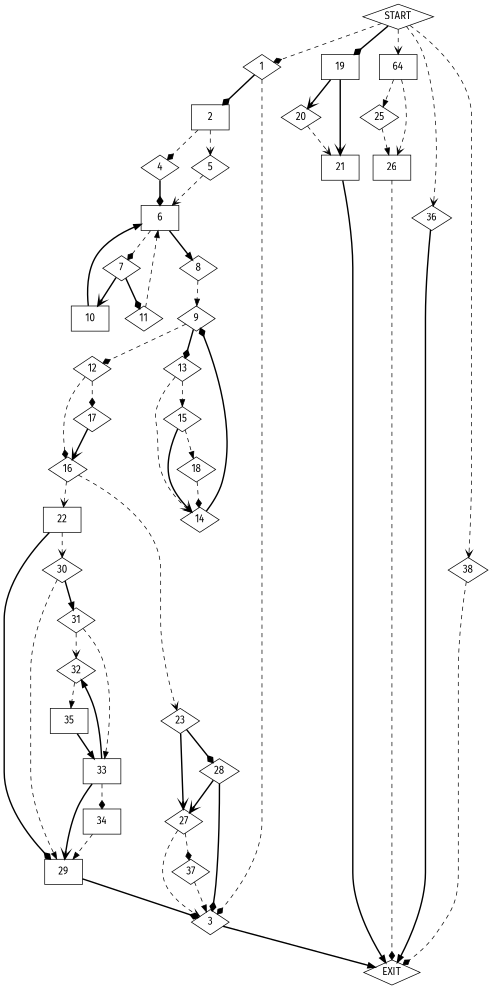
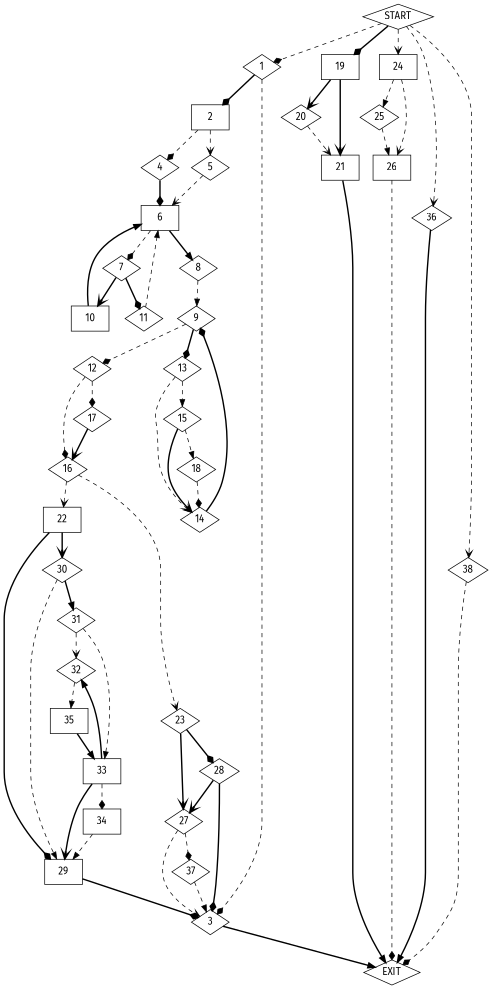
(398, 67) -> (398, 67)
(62, 541) -> (62, 541)
